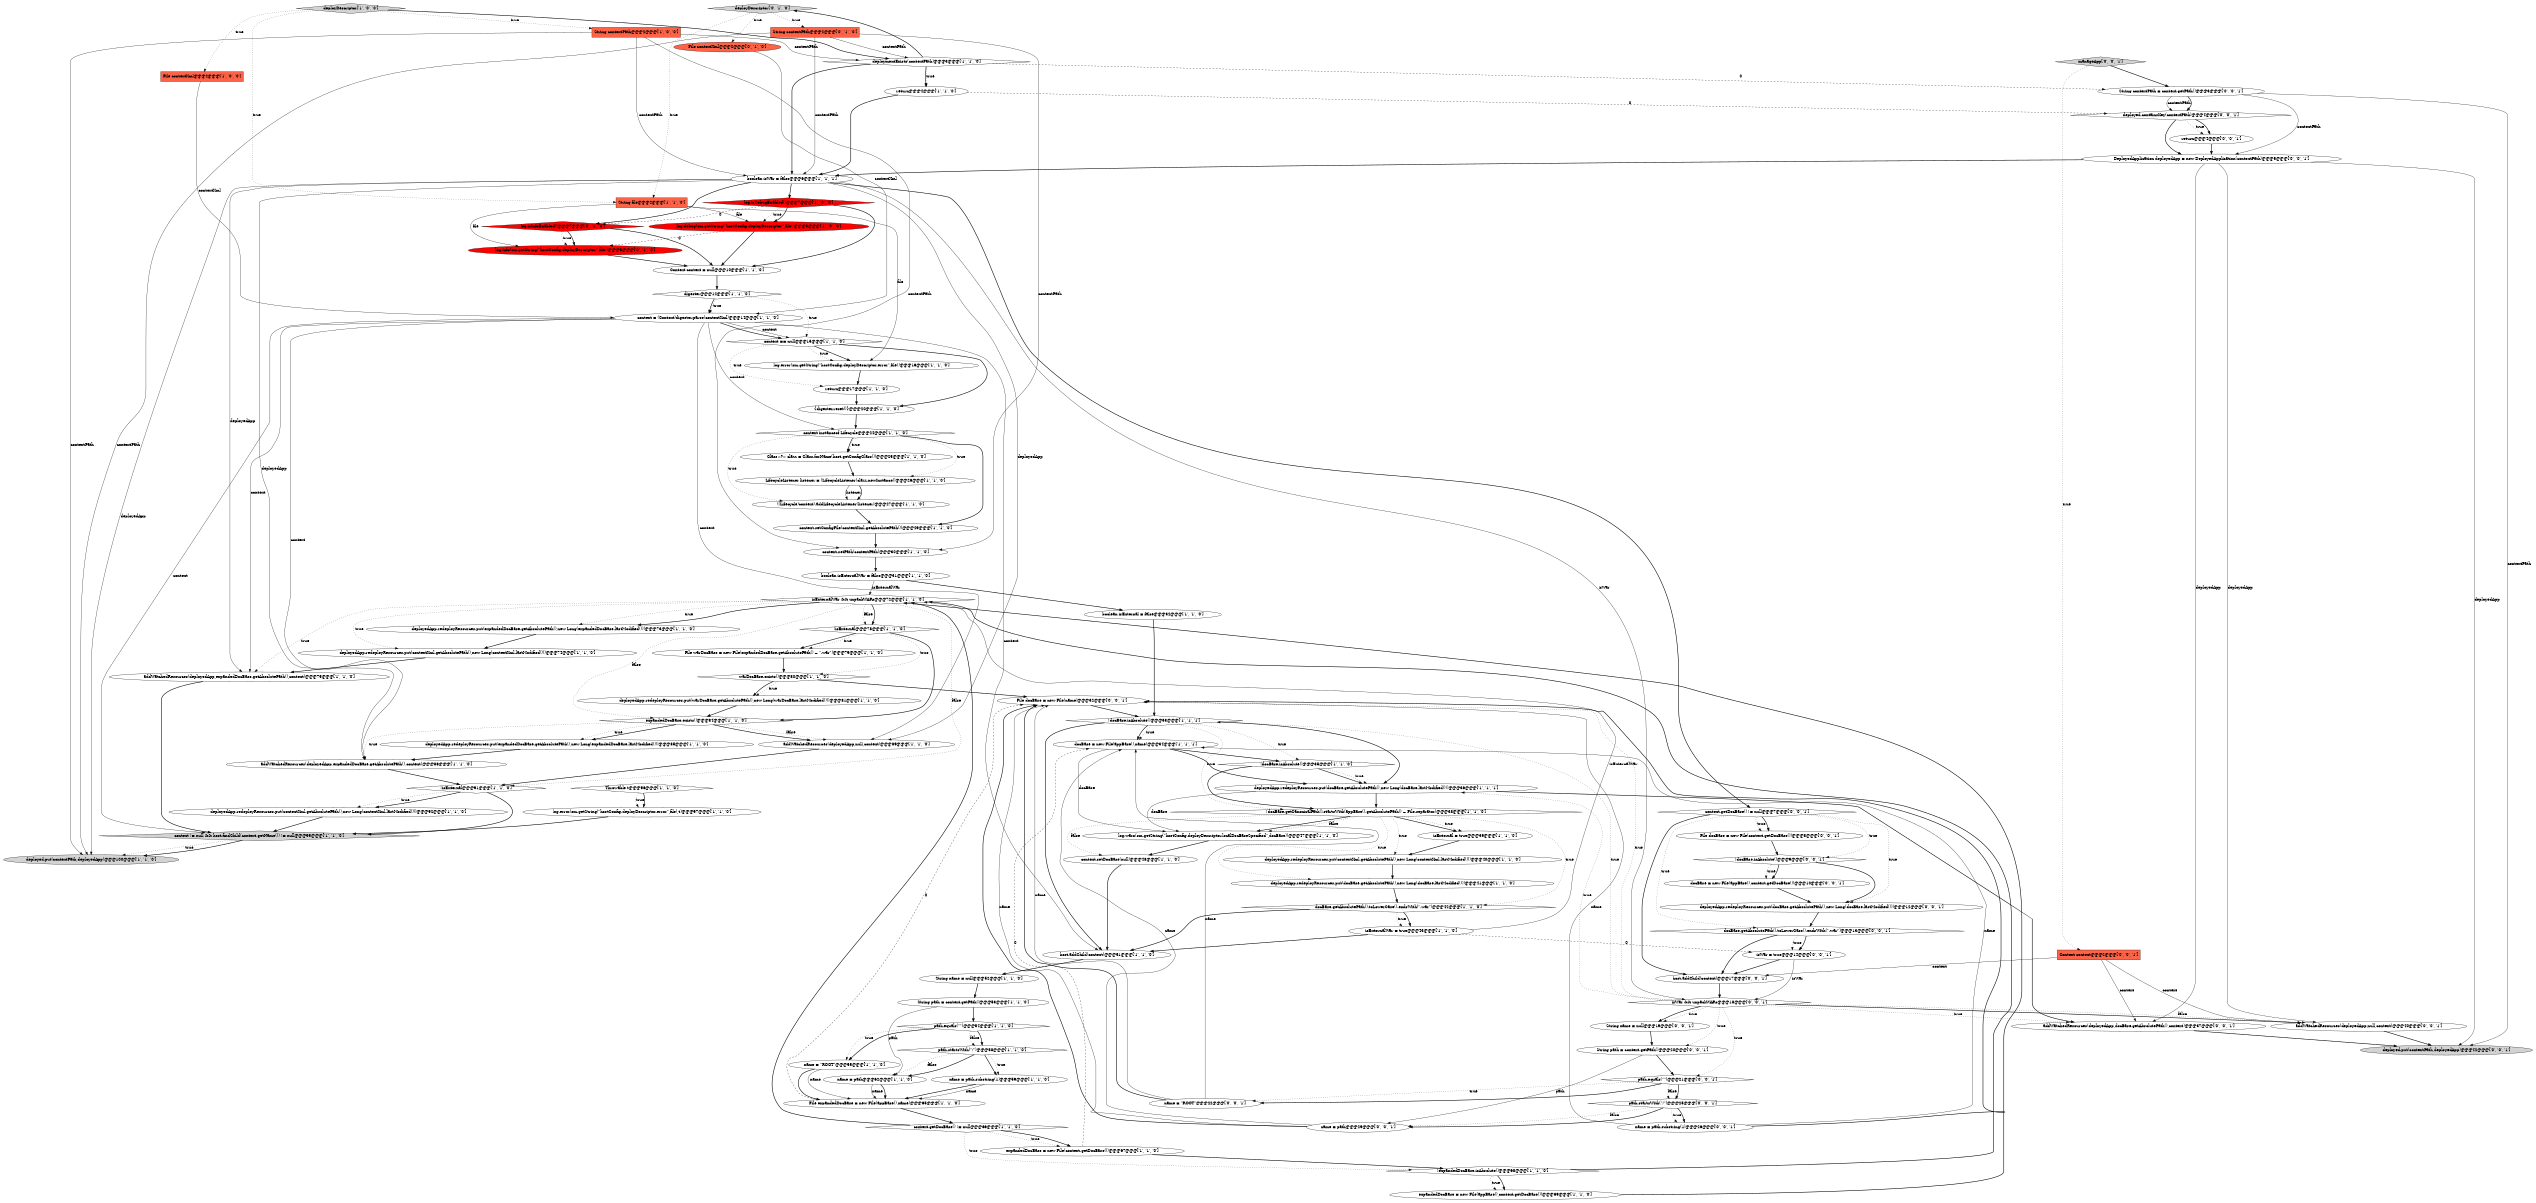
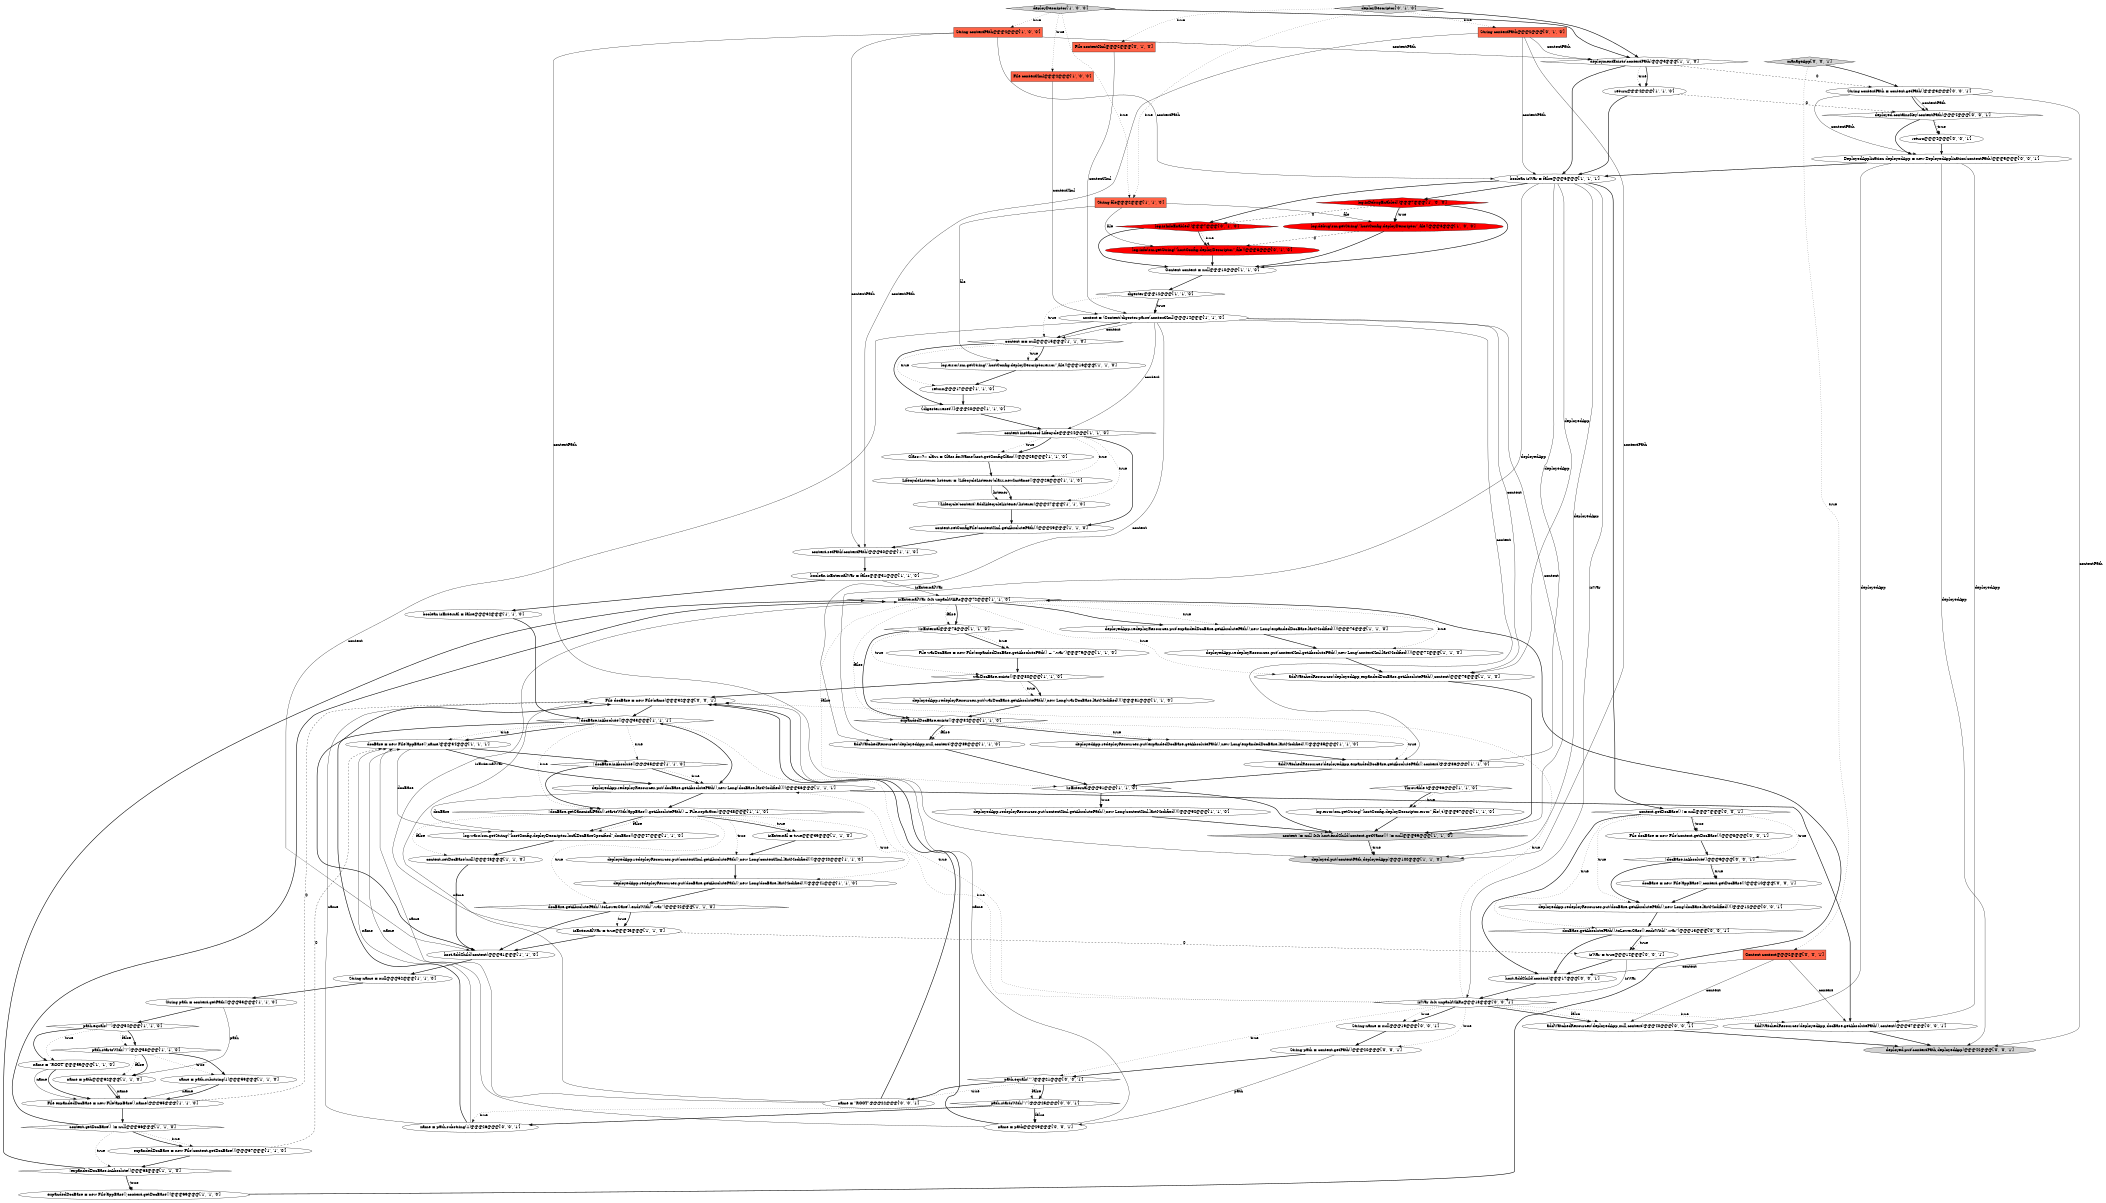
(864, 24) -> (1532, 20)
(727, 47) -> (1114, 47)
